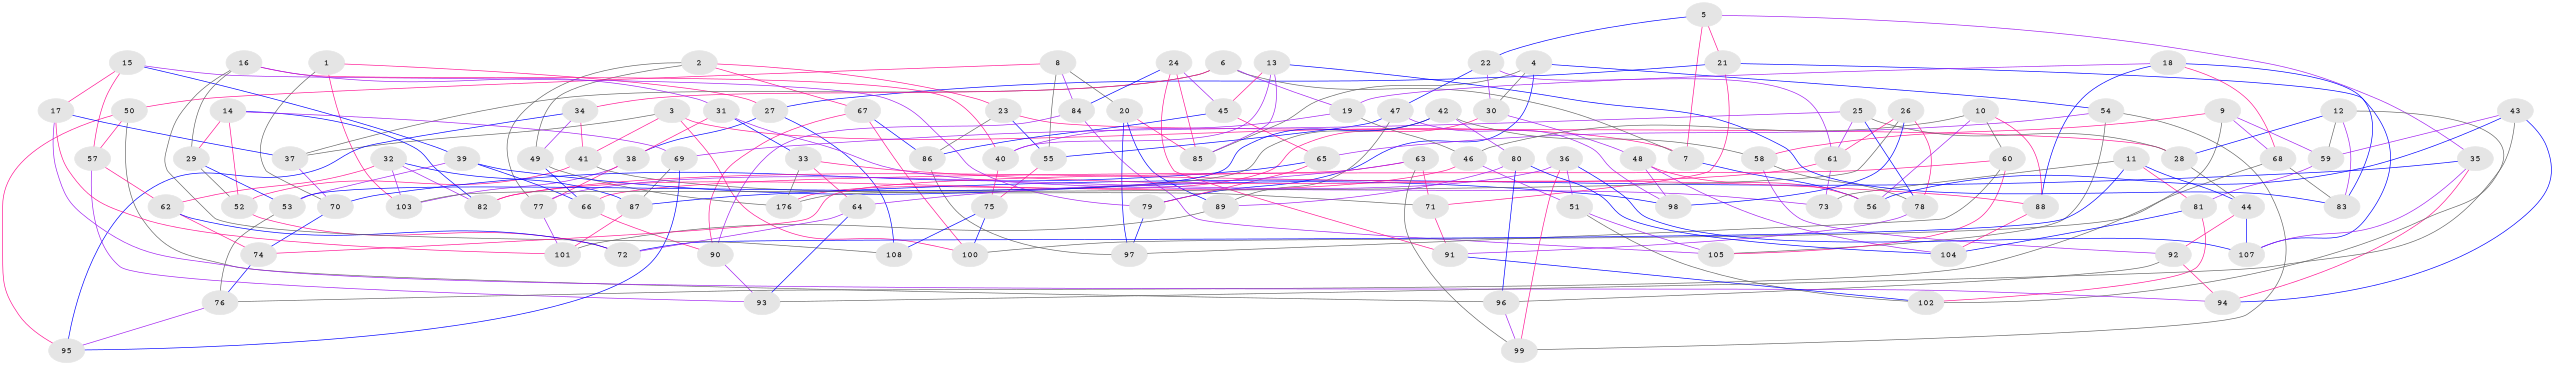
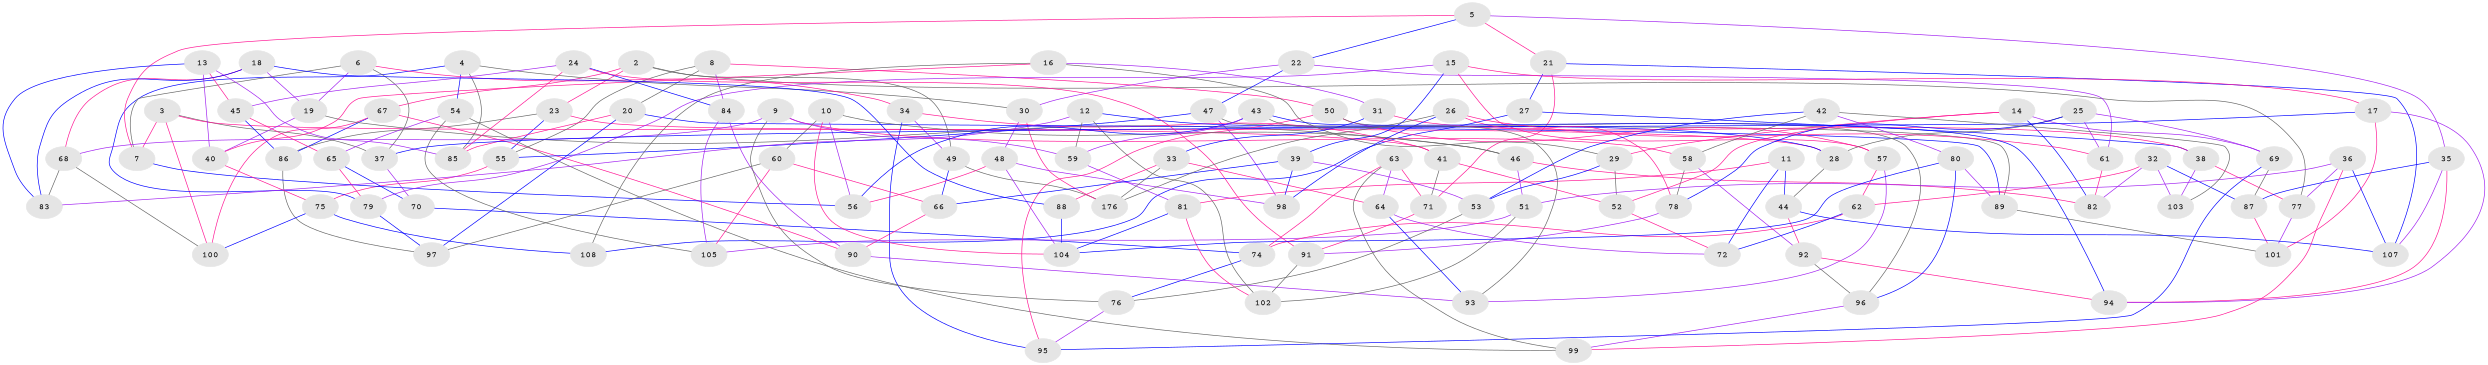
(327, 63) -> none
(2032, 148) -> (861, 235)
(1824, 207) -> none
(1995, 231) -> (1062, 231)
(1688, 279) -> (1281, 283)
